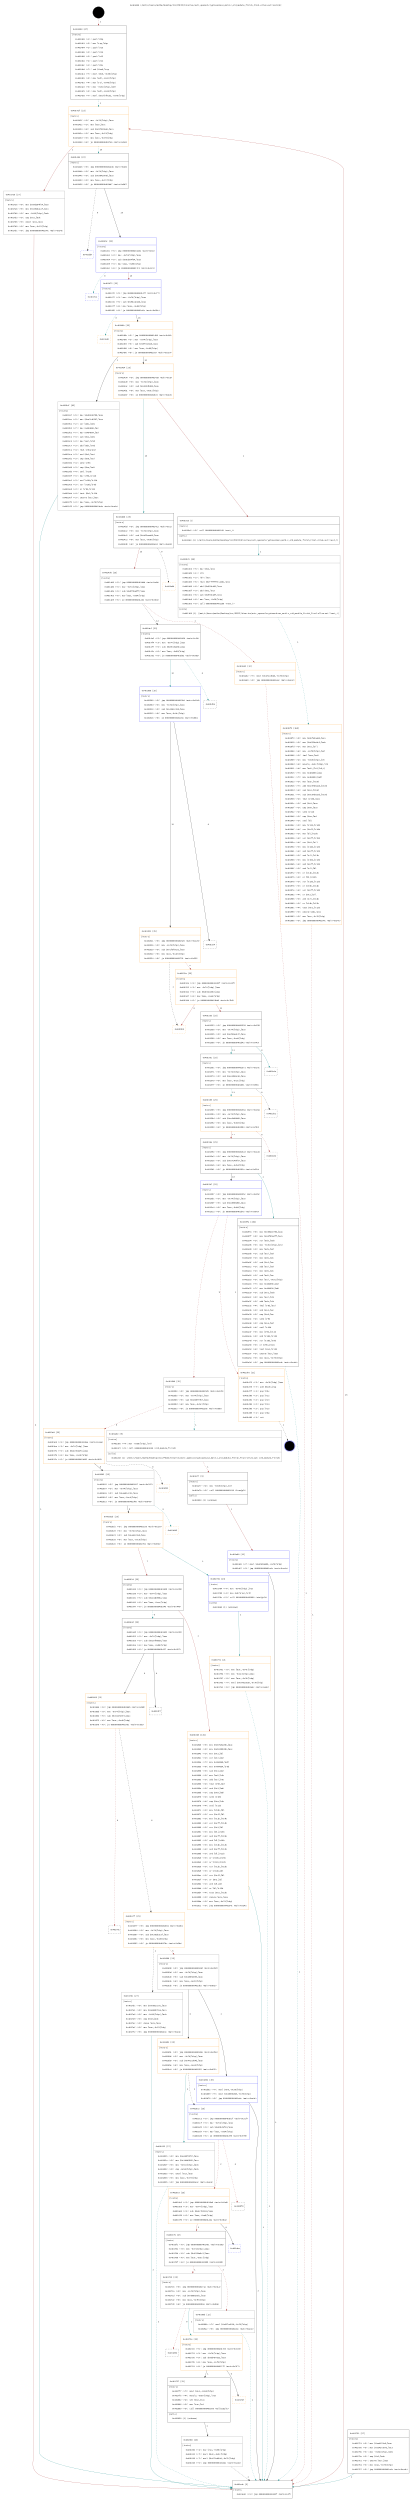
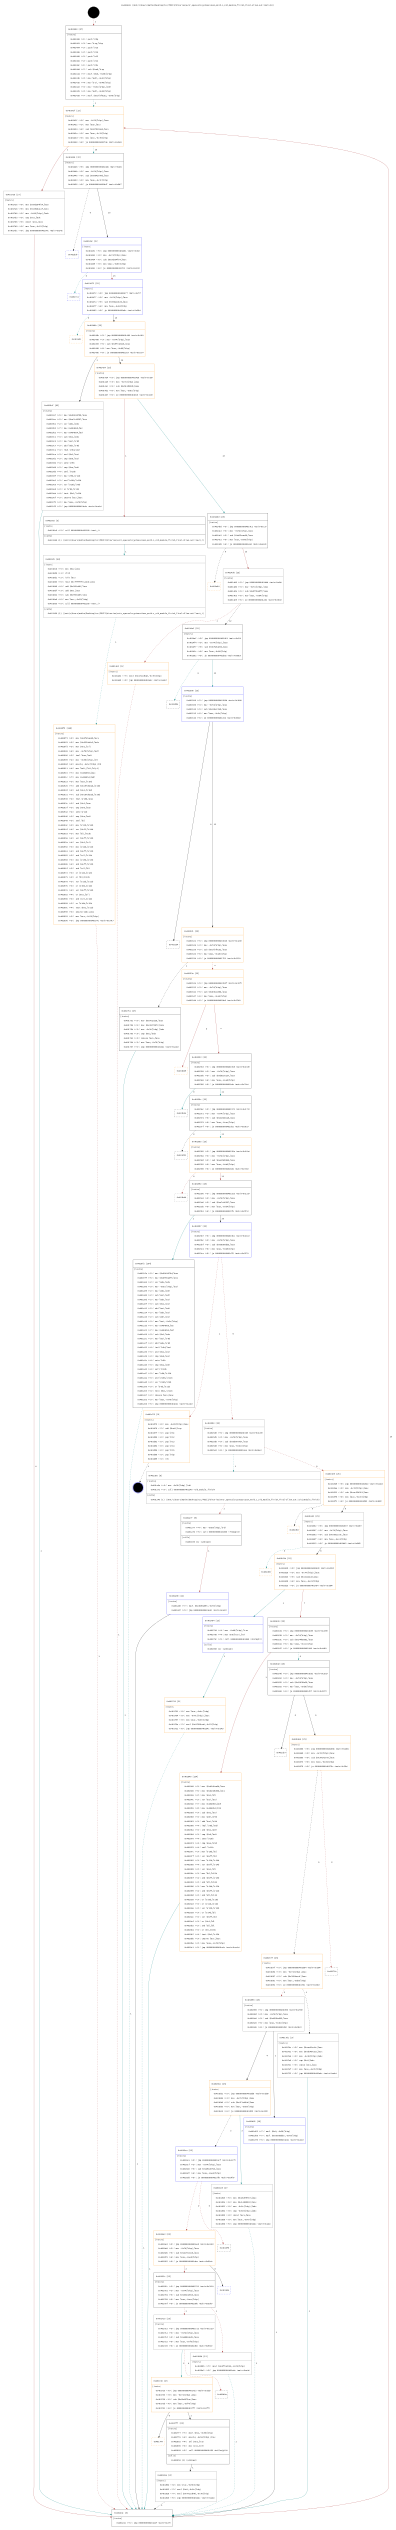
(170, 994) -> (171, 983)
